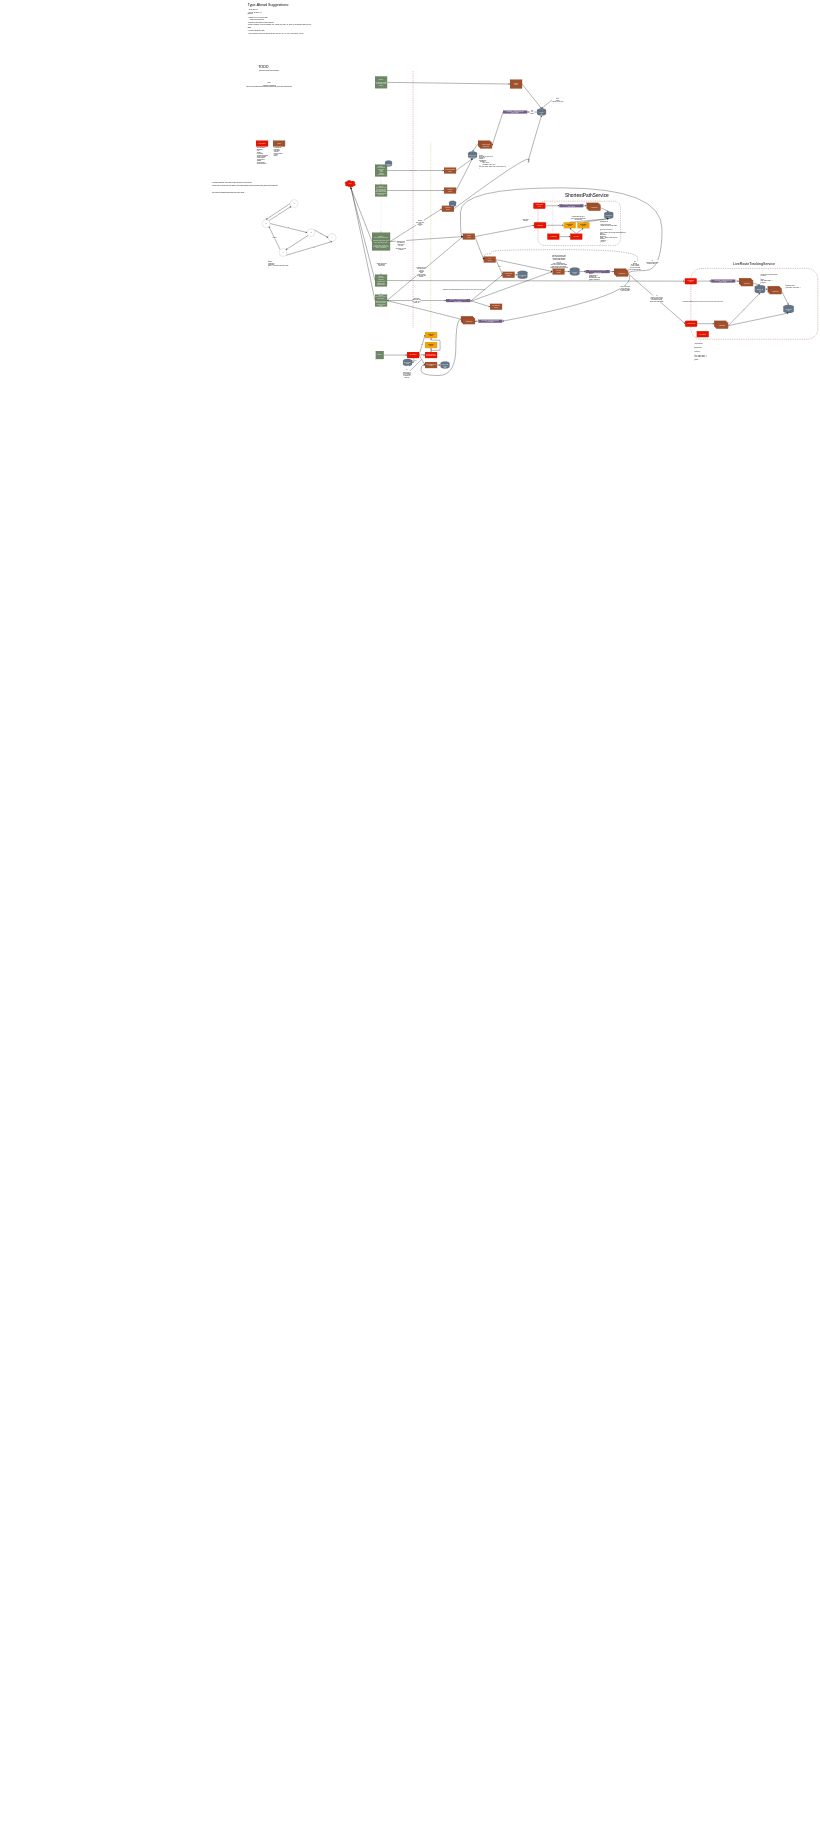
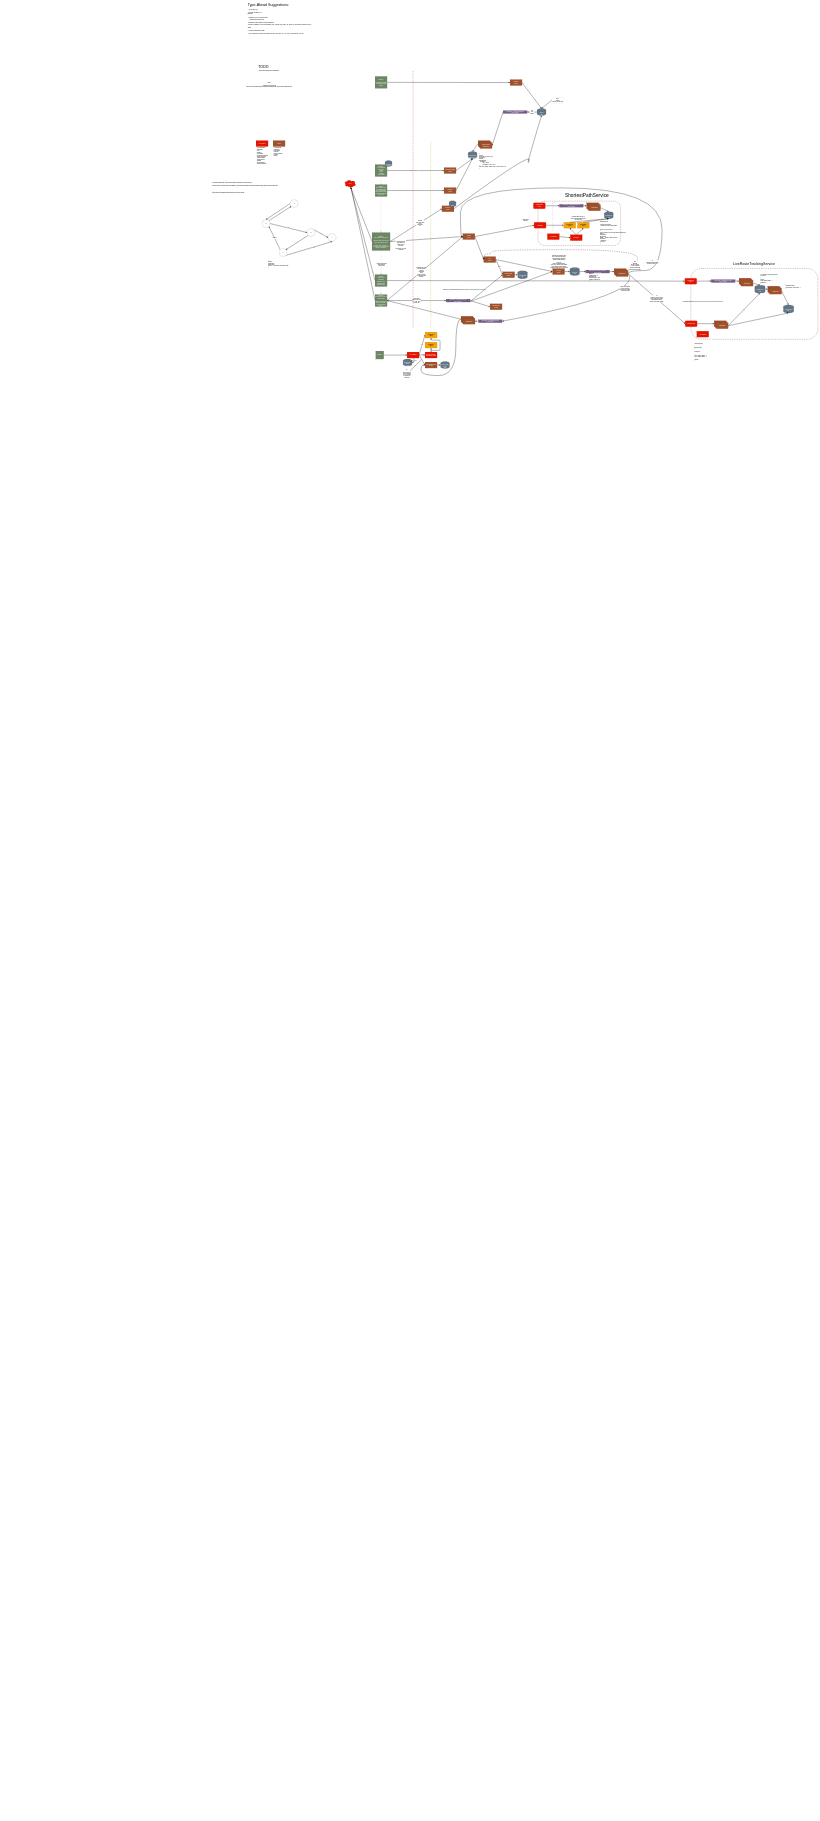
(516, 84) -> (516, 83)
(576, 237) -> (576, 238)
